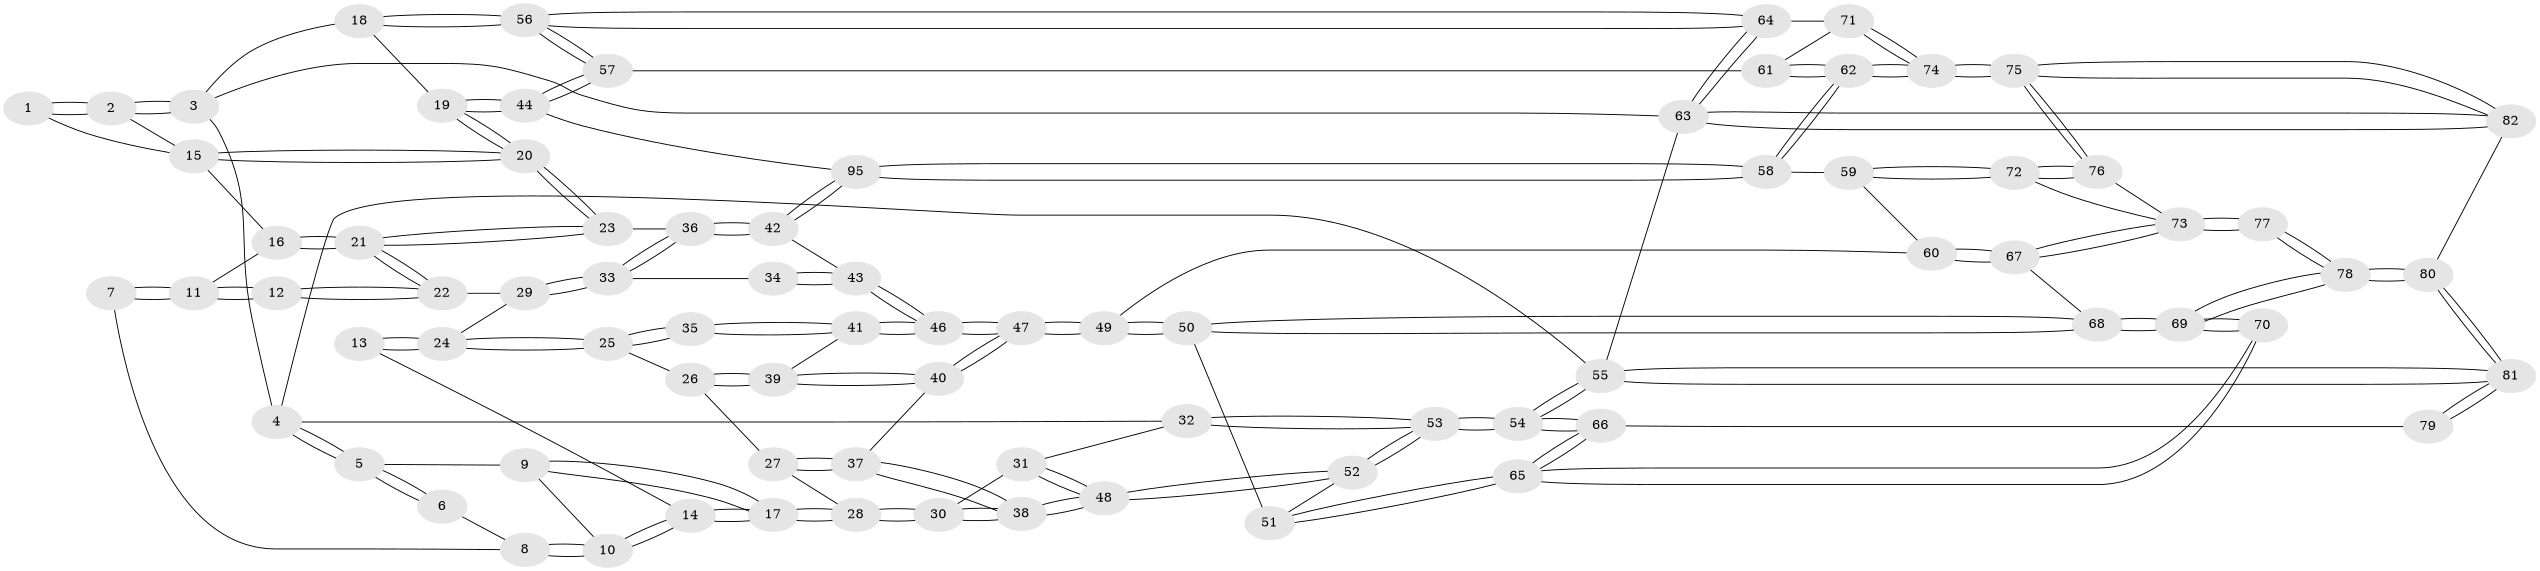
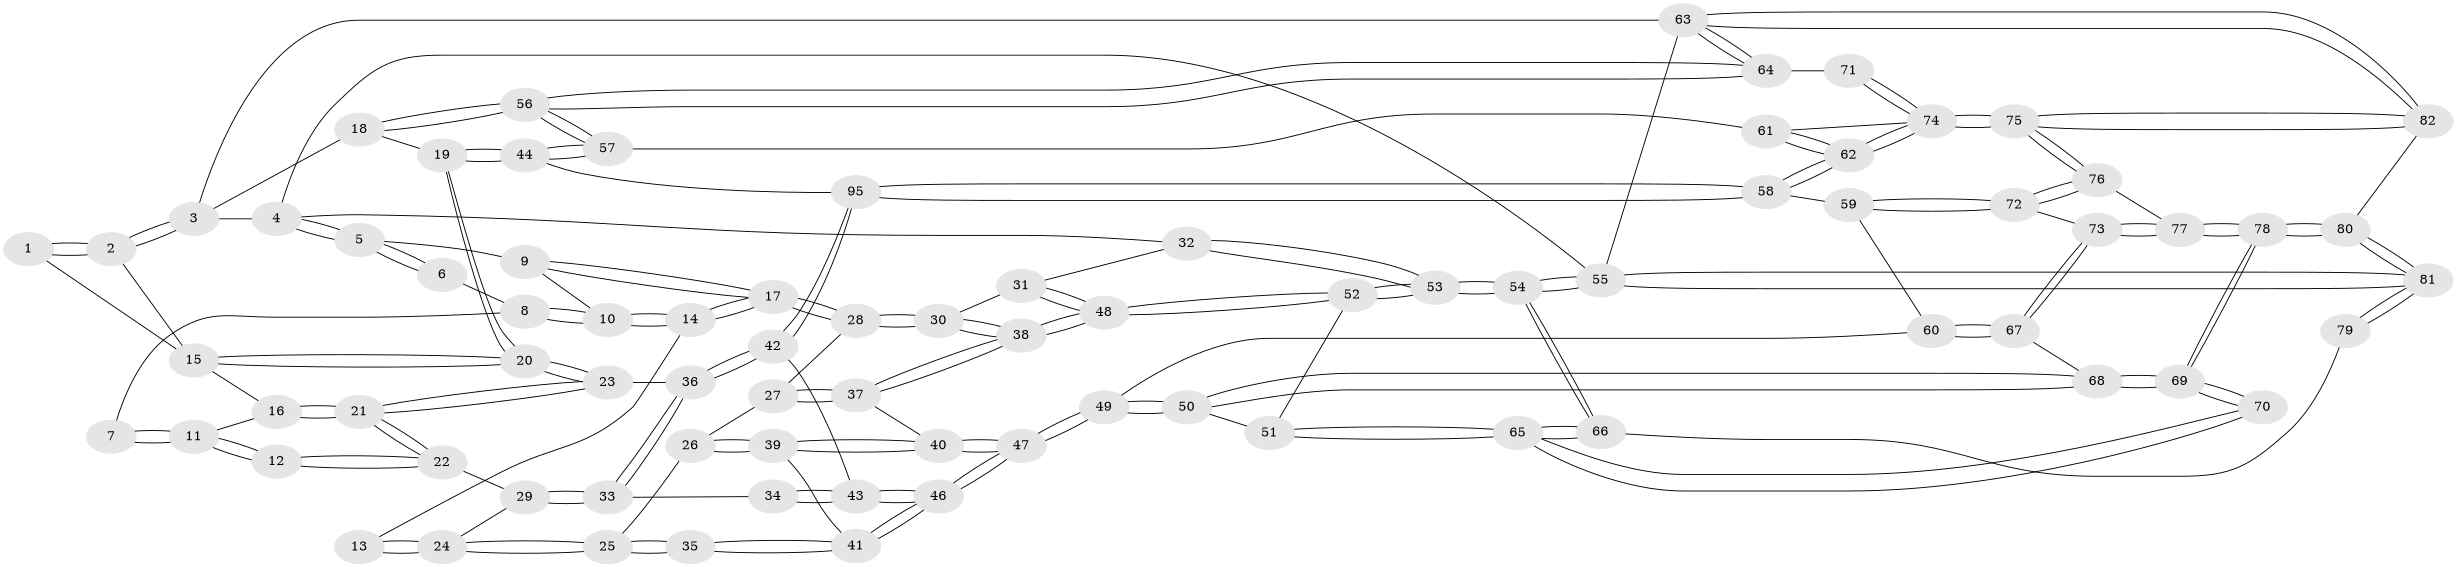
(1808, 46) -> (1849, 126)
(2139, 198) -> (2139, 205)
